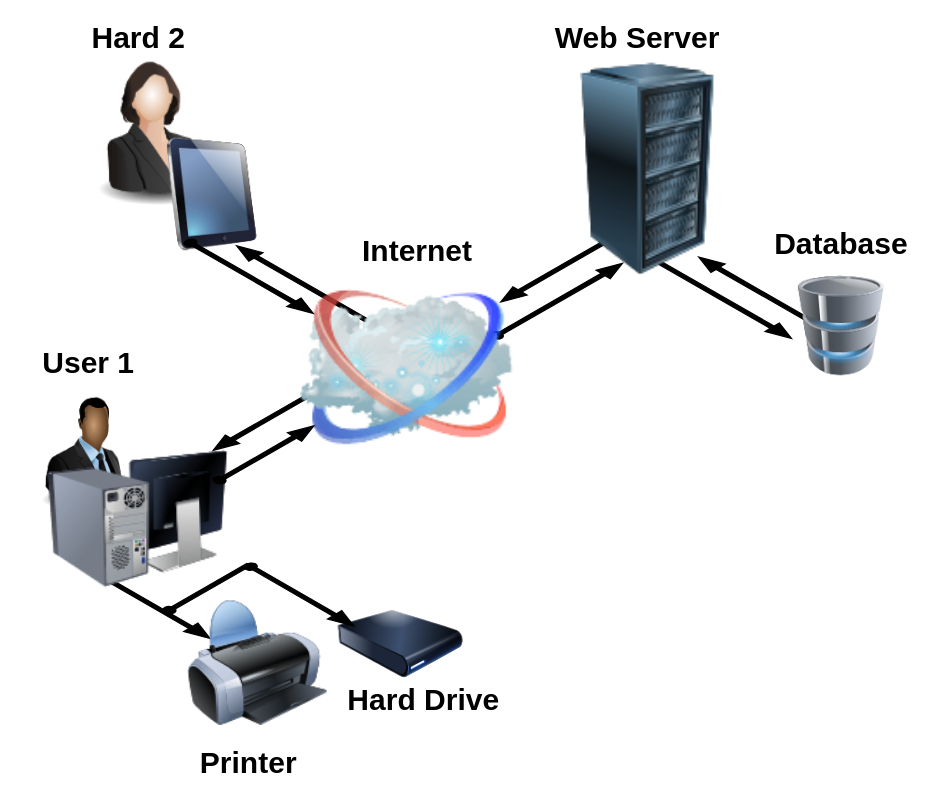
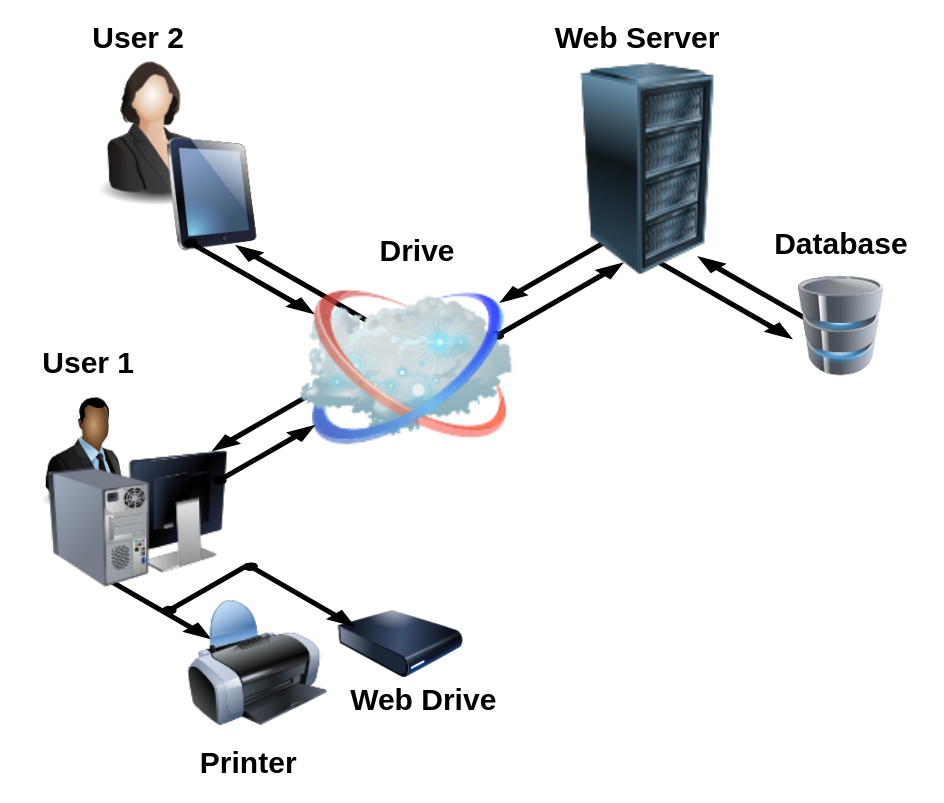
(139, 38) -> (139, 38)
(418, 252) -> (418, 252)
(424, 701) -> (424, 701)
